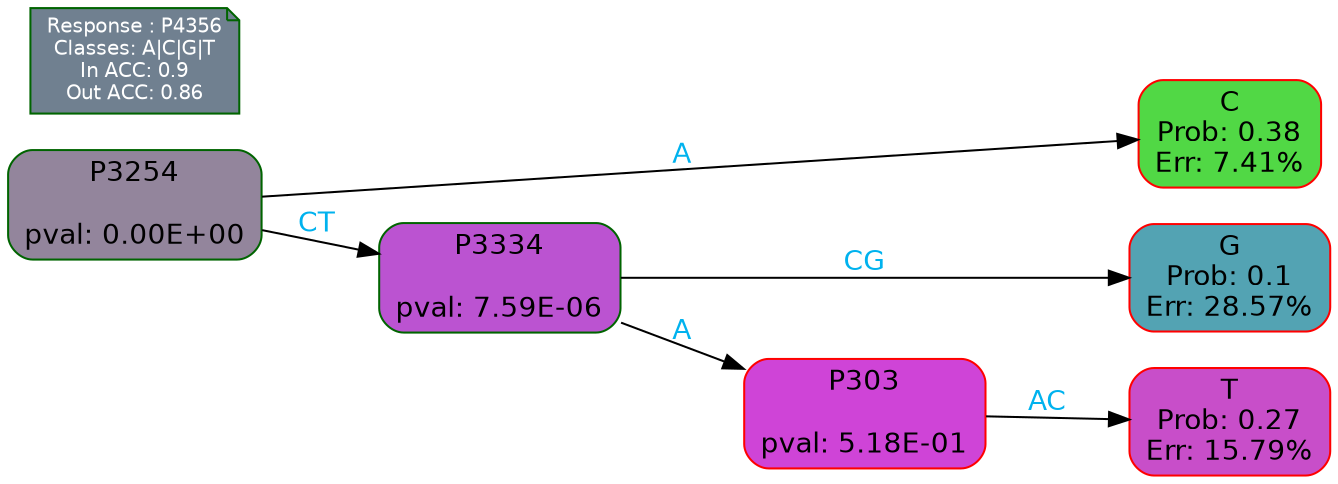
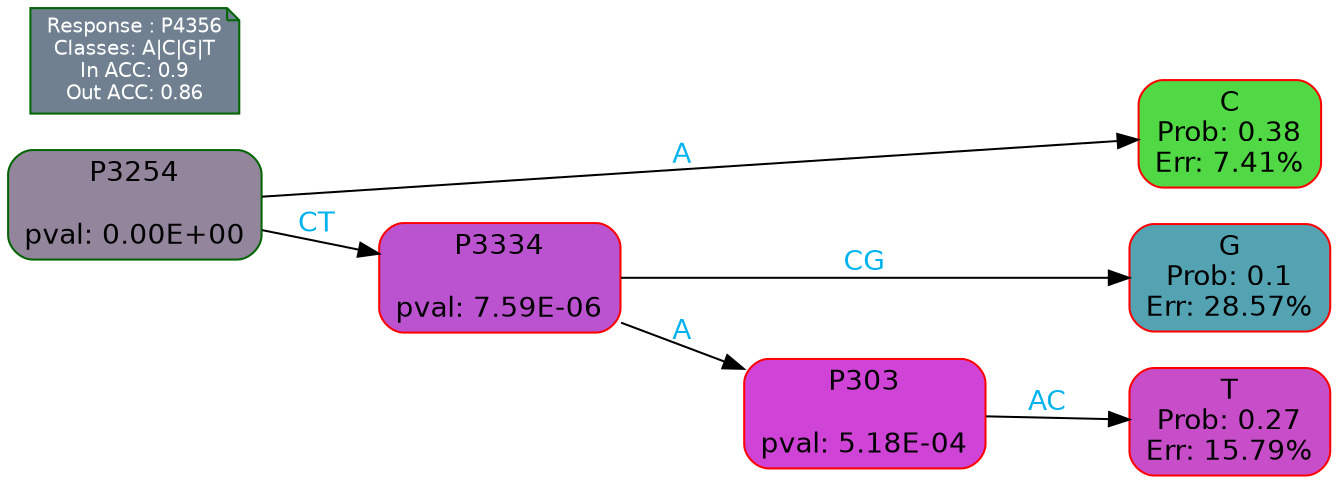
(500, 278) -> (500, 278)
(865, 414) -> (865, 414)
